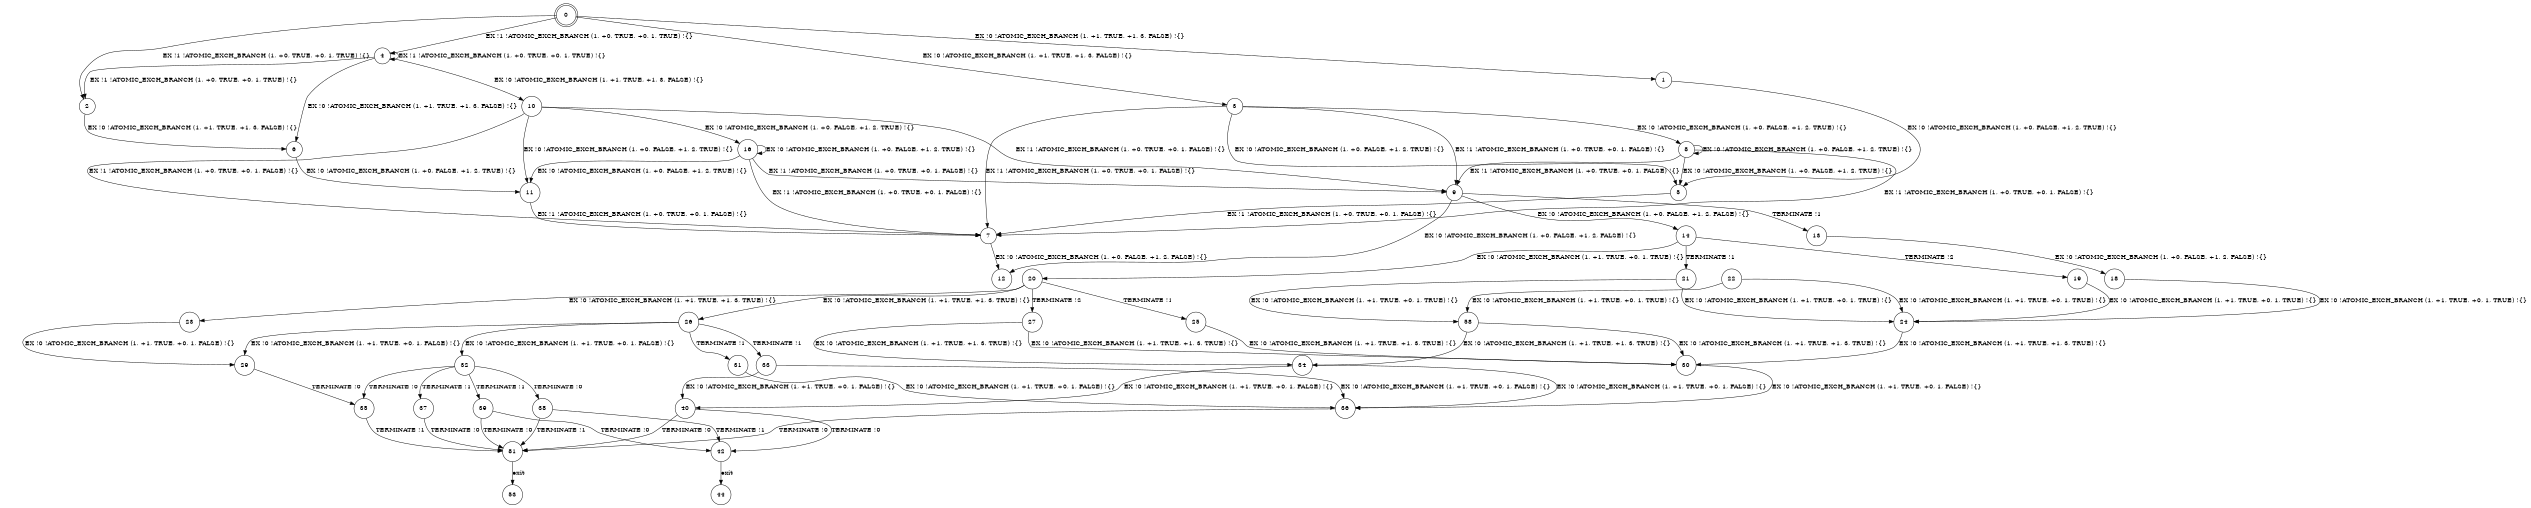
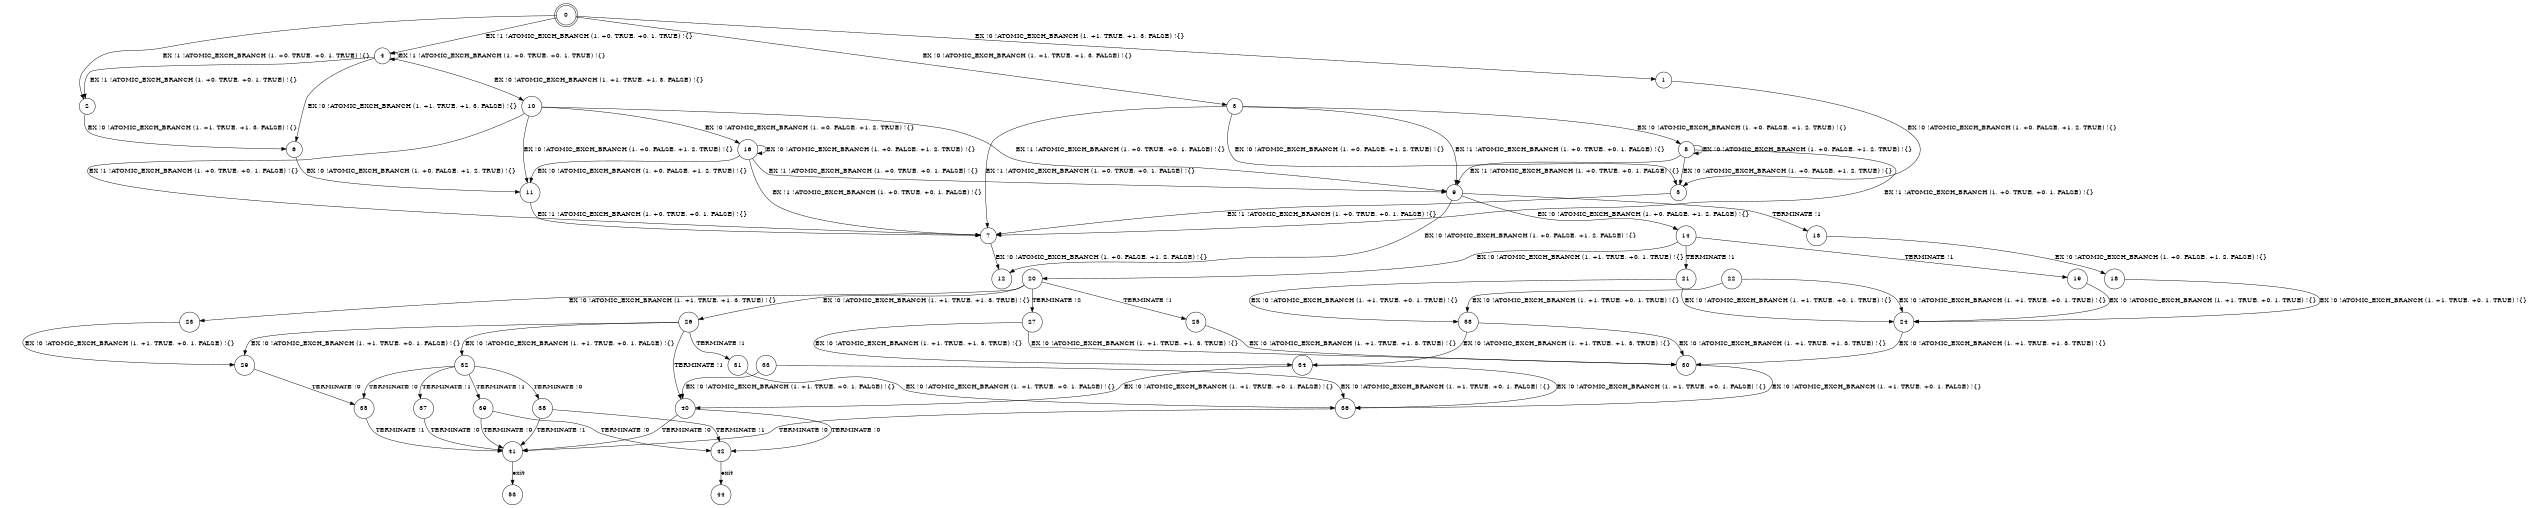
(1929, 257) -> (1929, 257)
(731, 333) -> (674, 362)
(513, 452) -> (513, 452)
